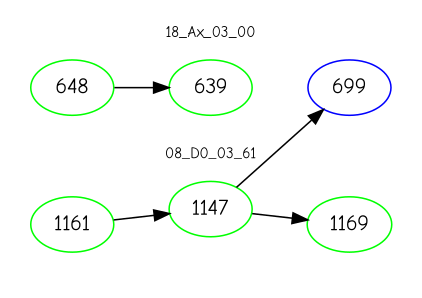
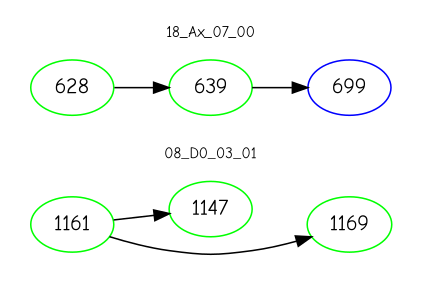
(211, 33) -> (211, 33)
(72, 88) -> (72, 88)
(274, 154) -> (272, 88)
(211, 155) -> (211, 155)
(272, 216) -> (203, 254)
